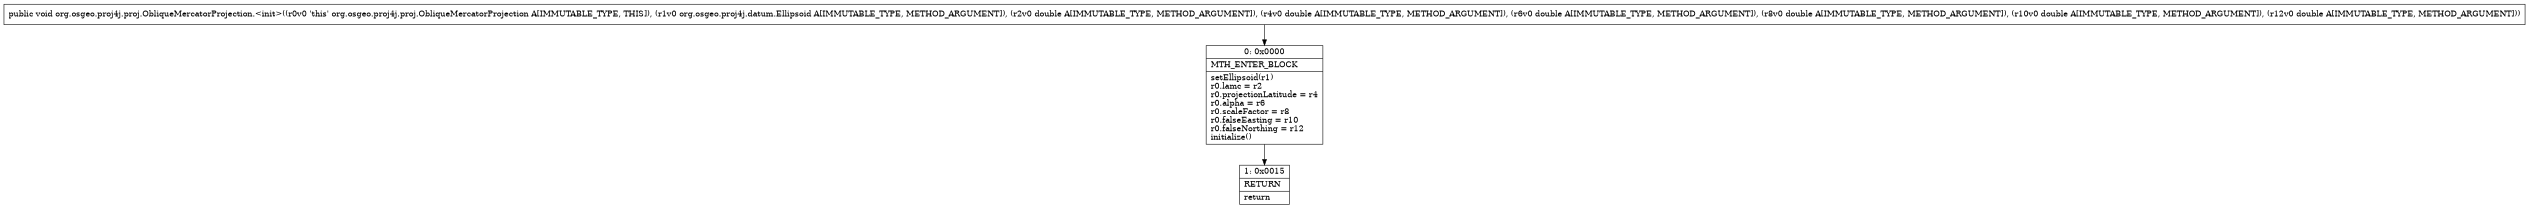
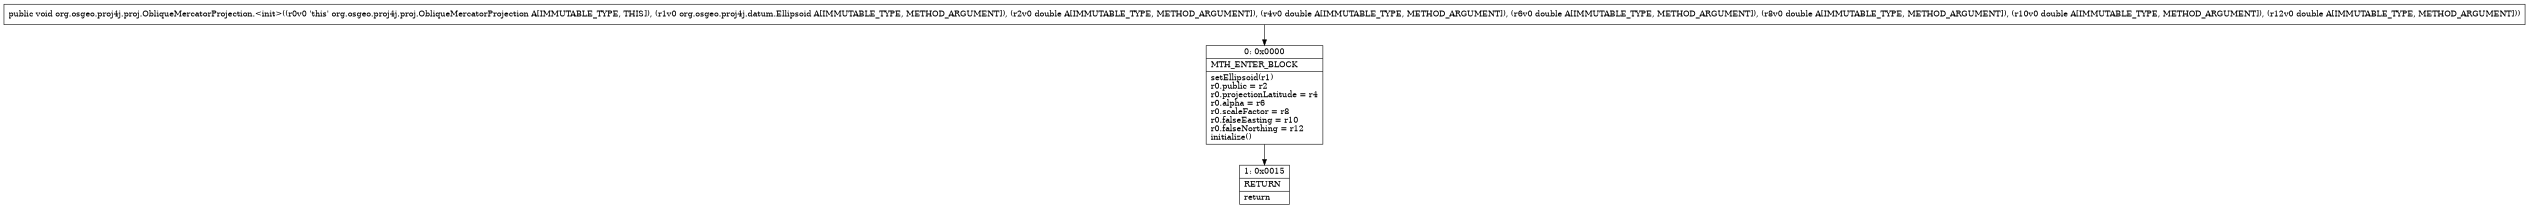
(1236, 86) -> (1239, 86)
